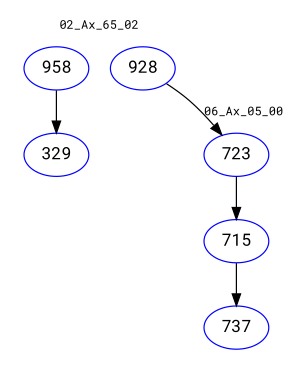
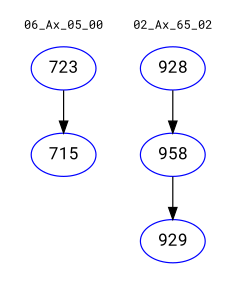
(202, 113) -> (173, 106)
(56, 155) -> (173, 241)
(236, 328) -> none
